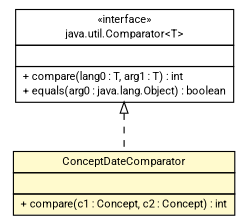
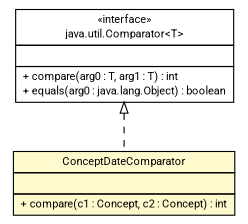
(103, 77) -> (101, 77)
